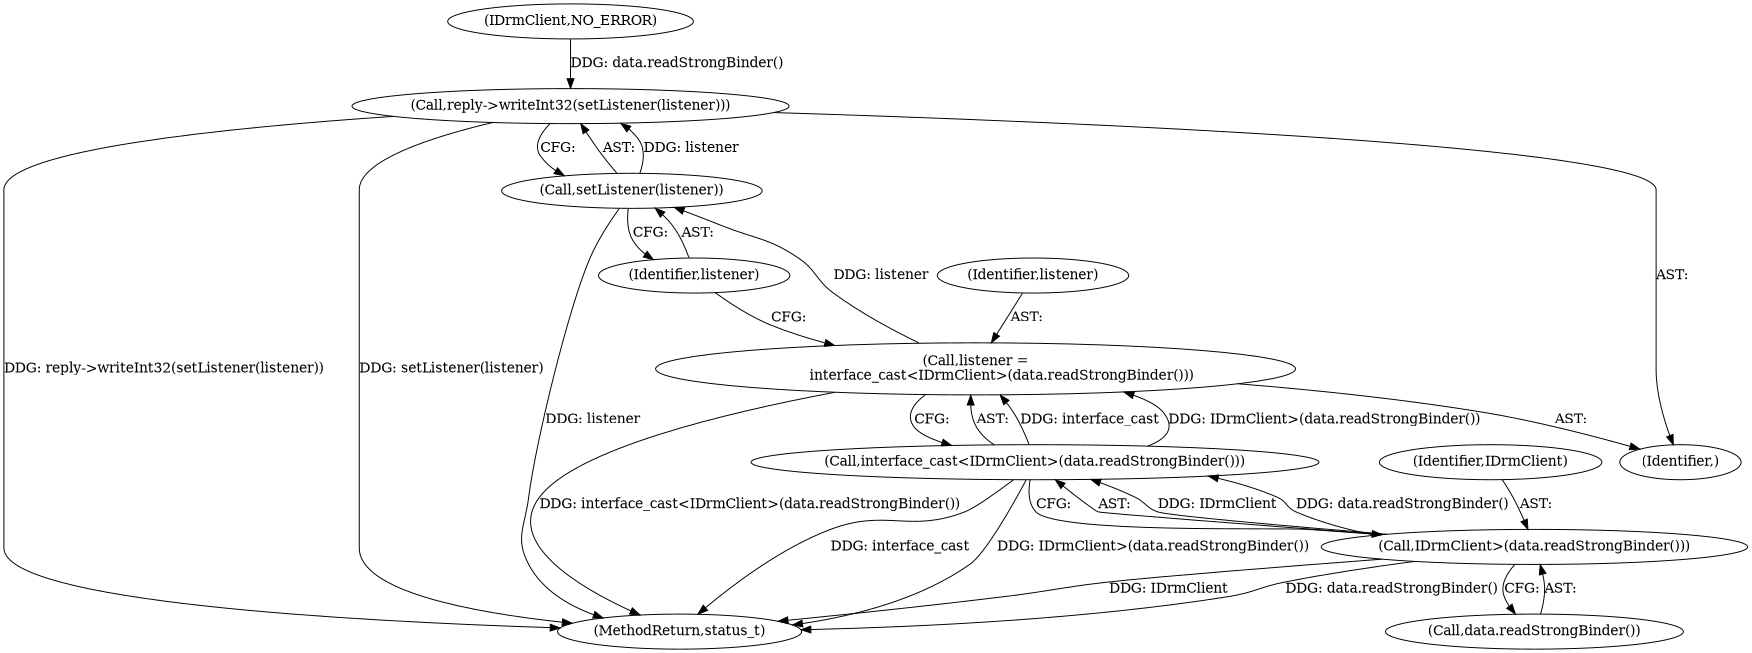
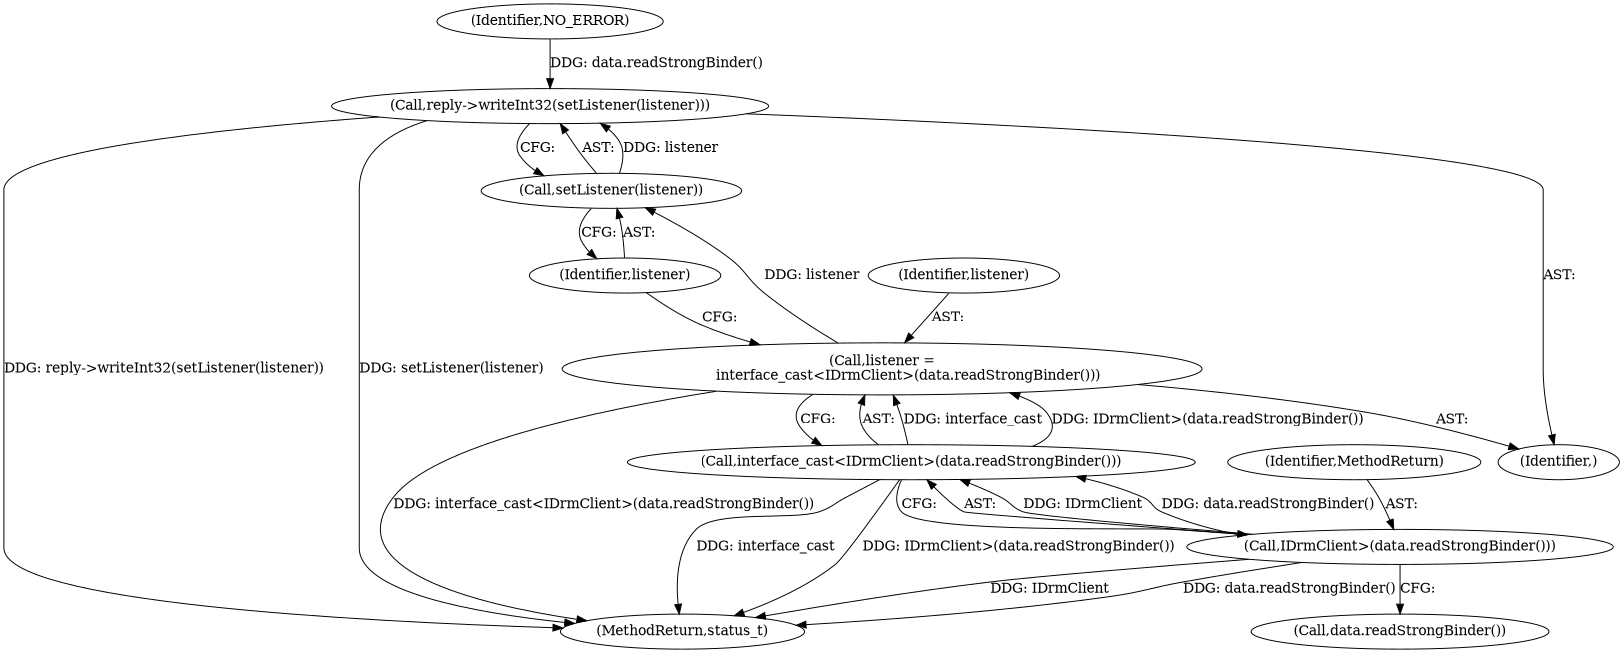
(571, 21) -> (550, 21)
(543, 423) -> none
(1491, 462) -> (1354, 462)
(1544, 594) -> none
